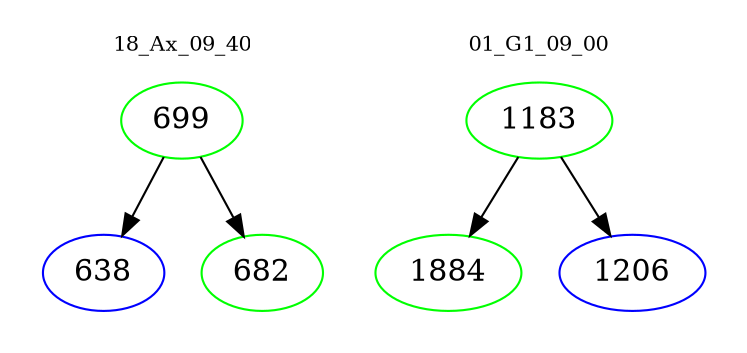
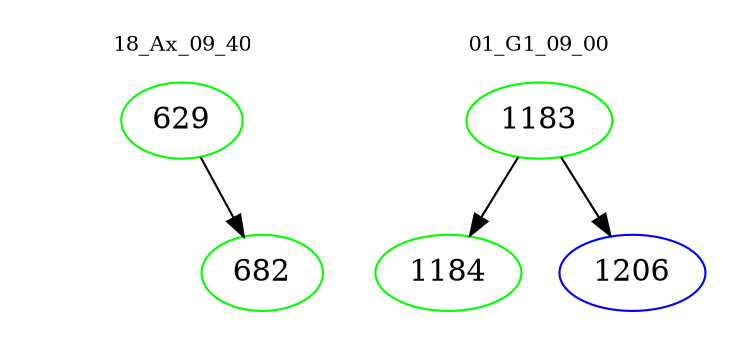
(182, 121) -> (182, 121)
(104, 273) -> none
(448, 273) -> (448, 273)
